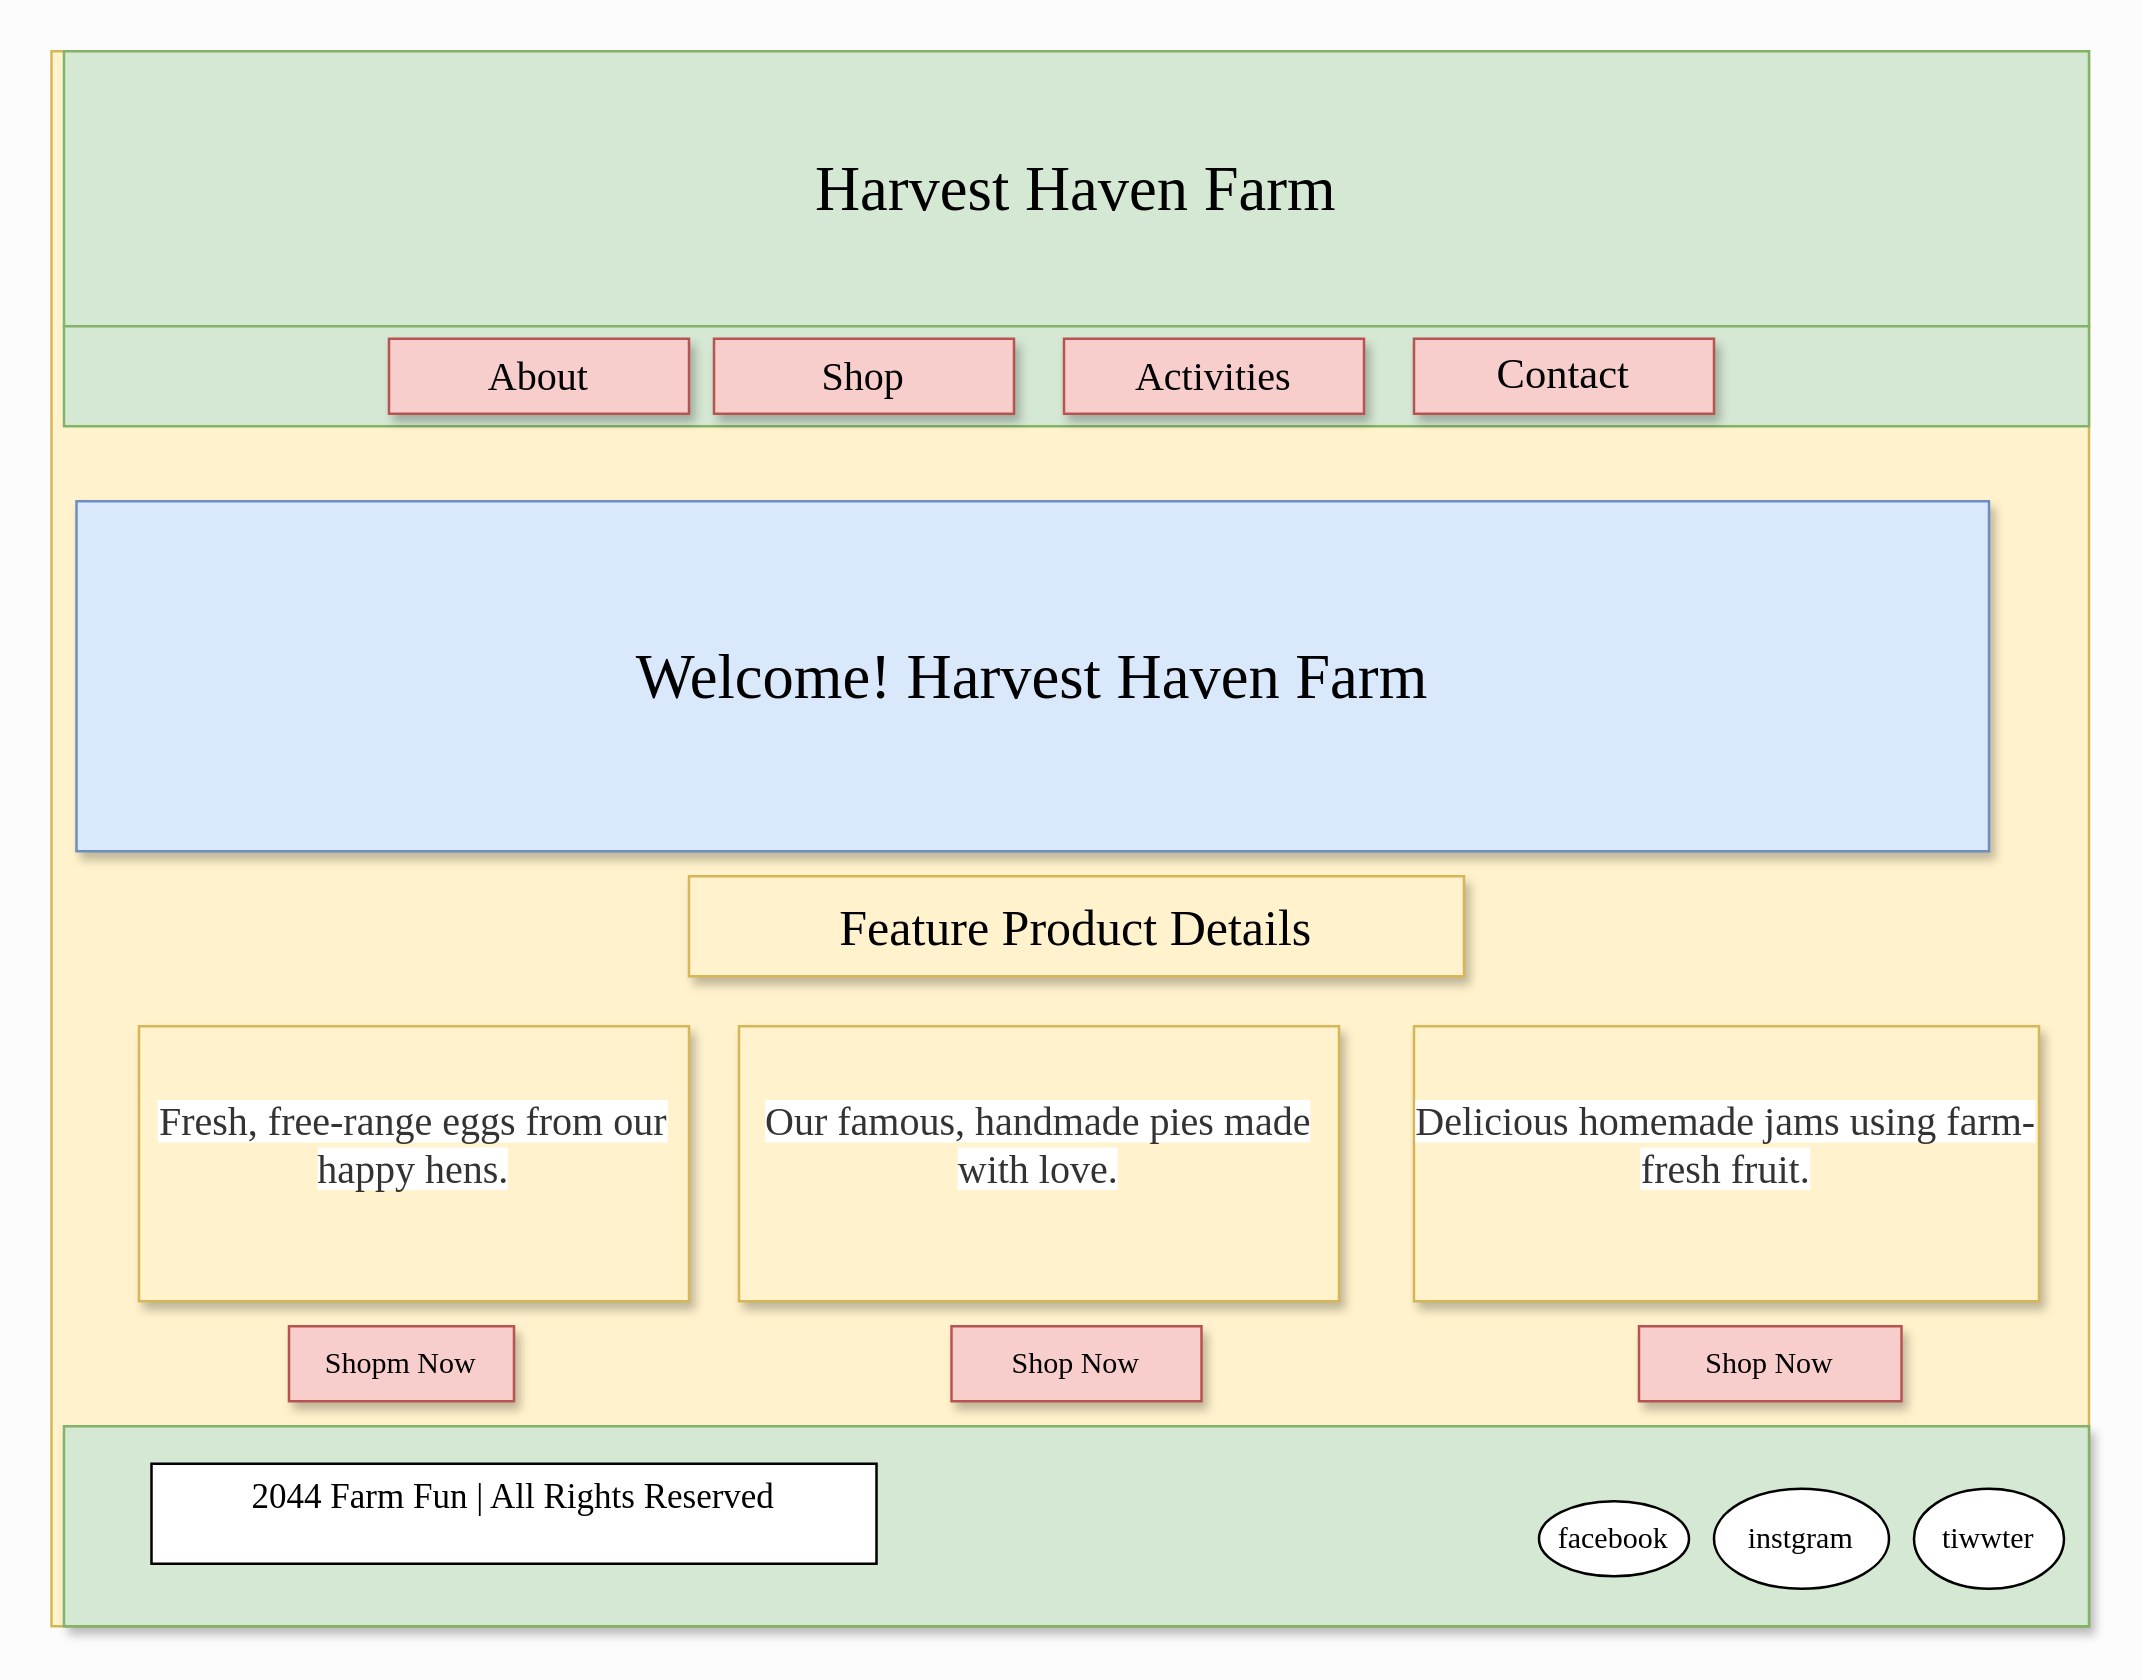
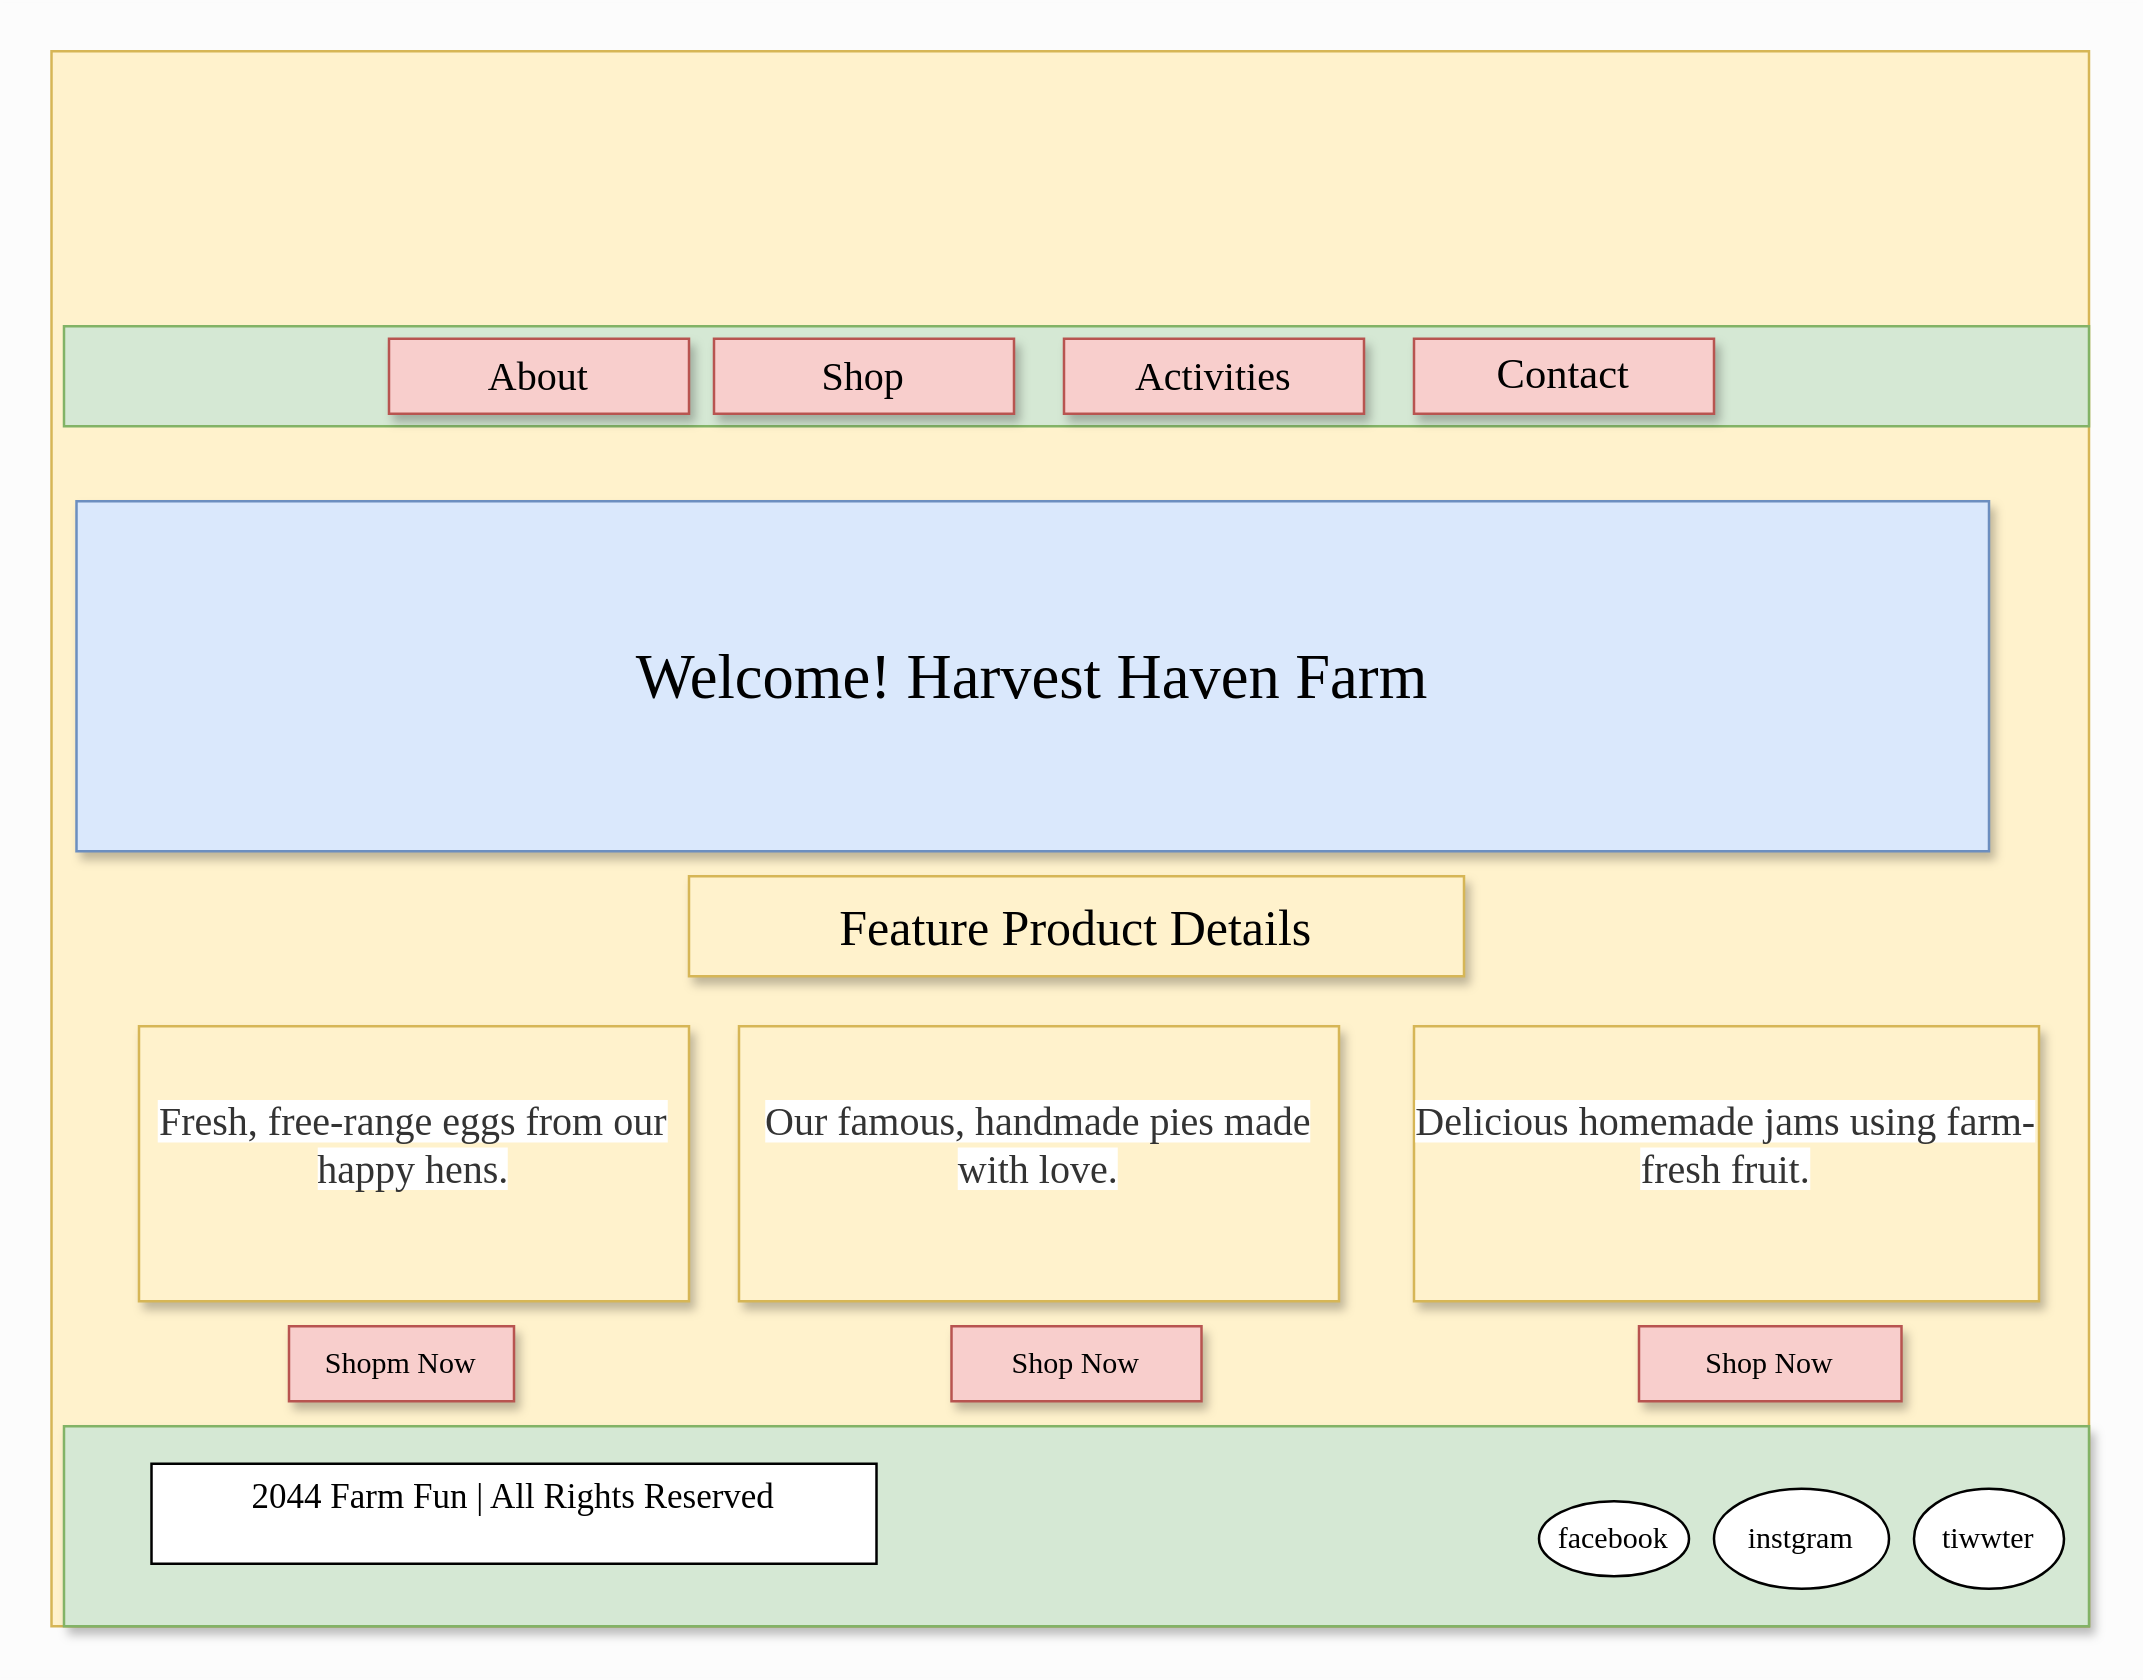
(1076, 189) -> none
